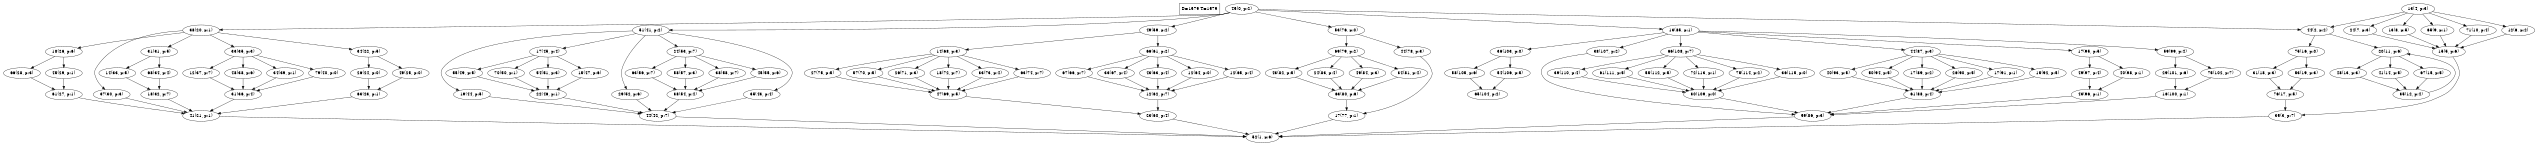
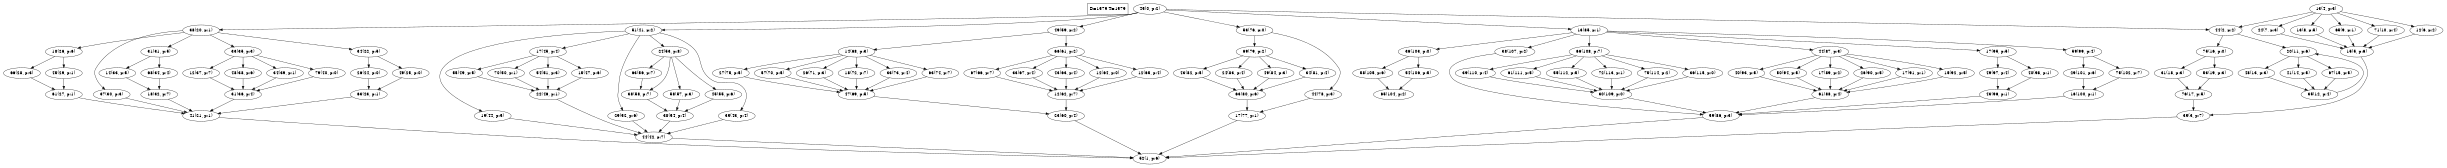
(685, 52) -> (670, 52)
(663, 83) -> (642, 82)
